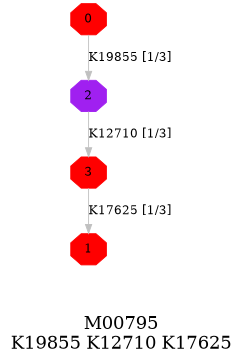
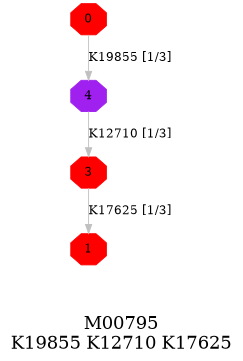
(89, 96) -> (89, 96)
